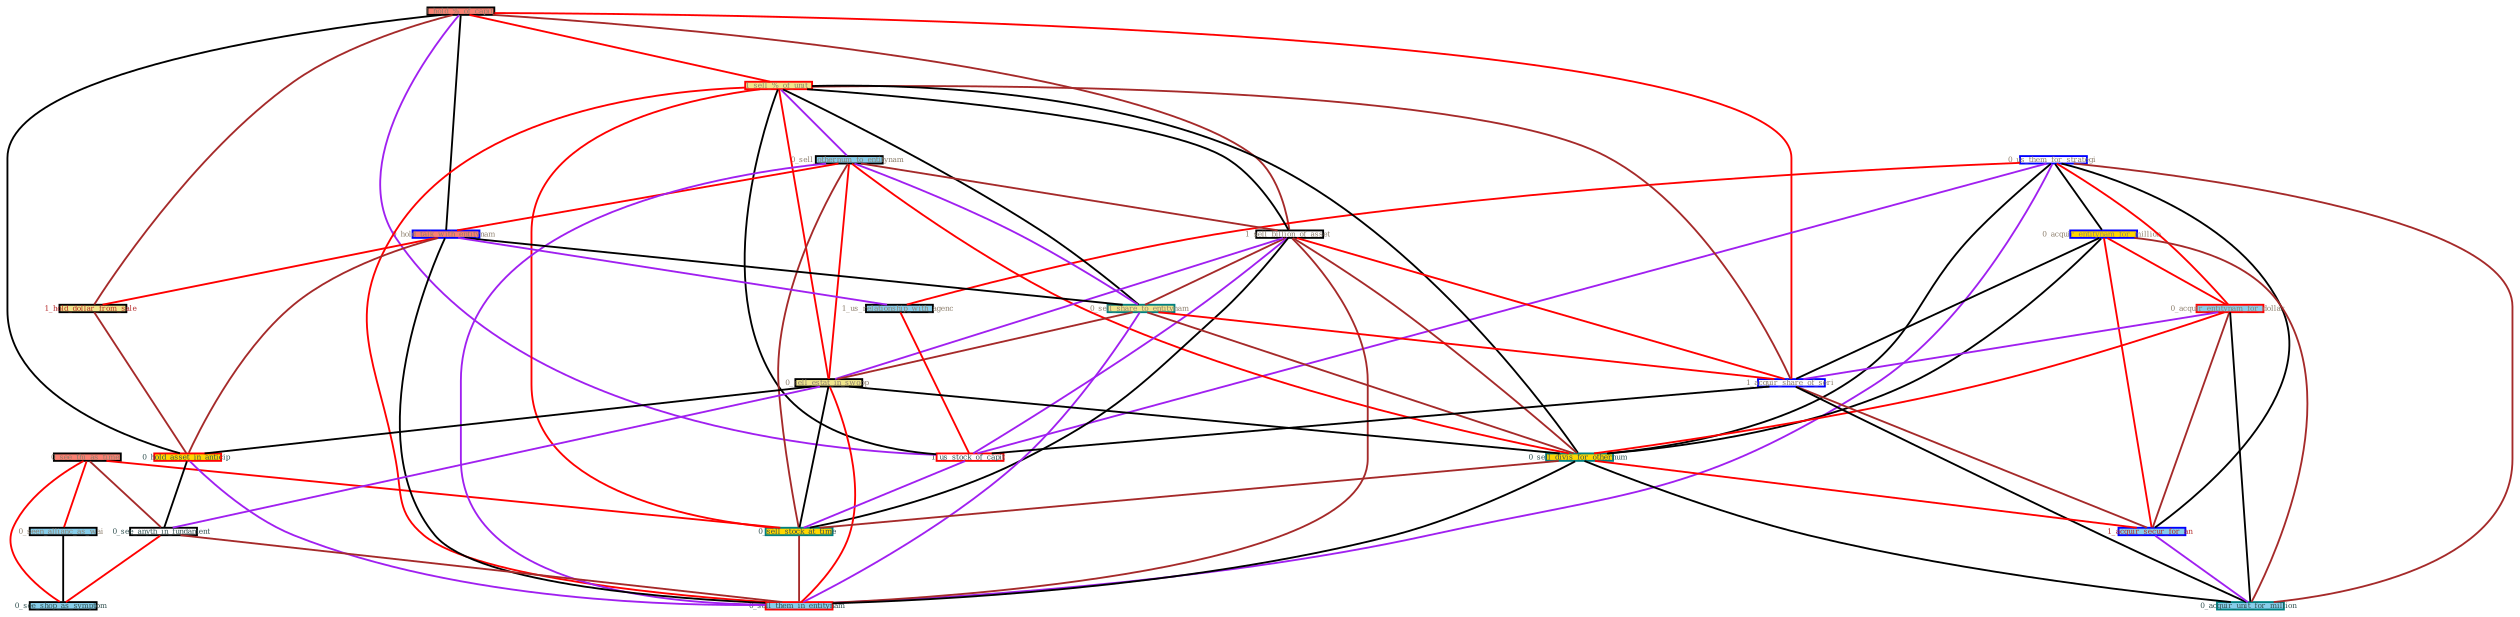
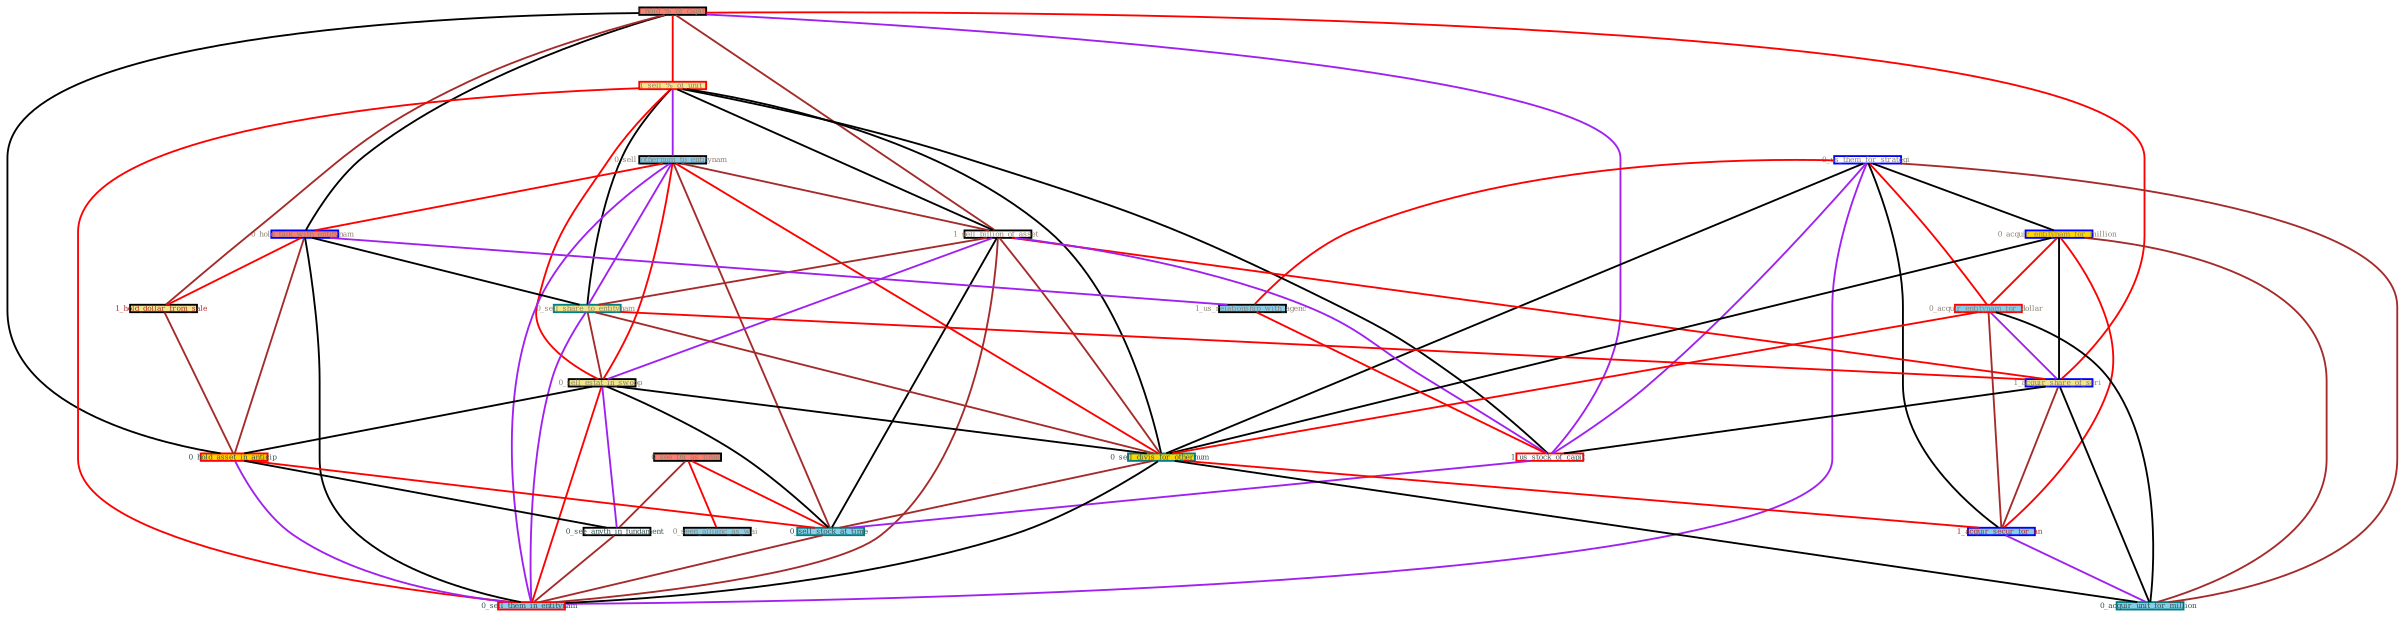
(1359, 105) -> none
(531, 315) -> (547, 496)
(1791, 383) -> (2059, 383)
(799, 531) -> (831, 531)
(63, 606) -> none
